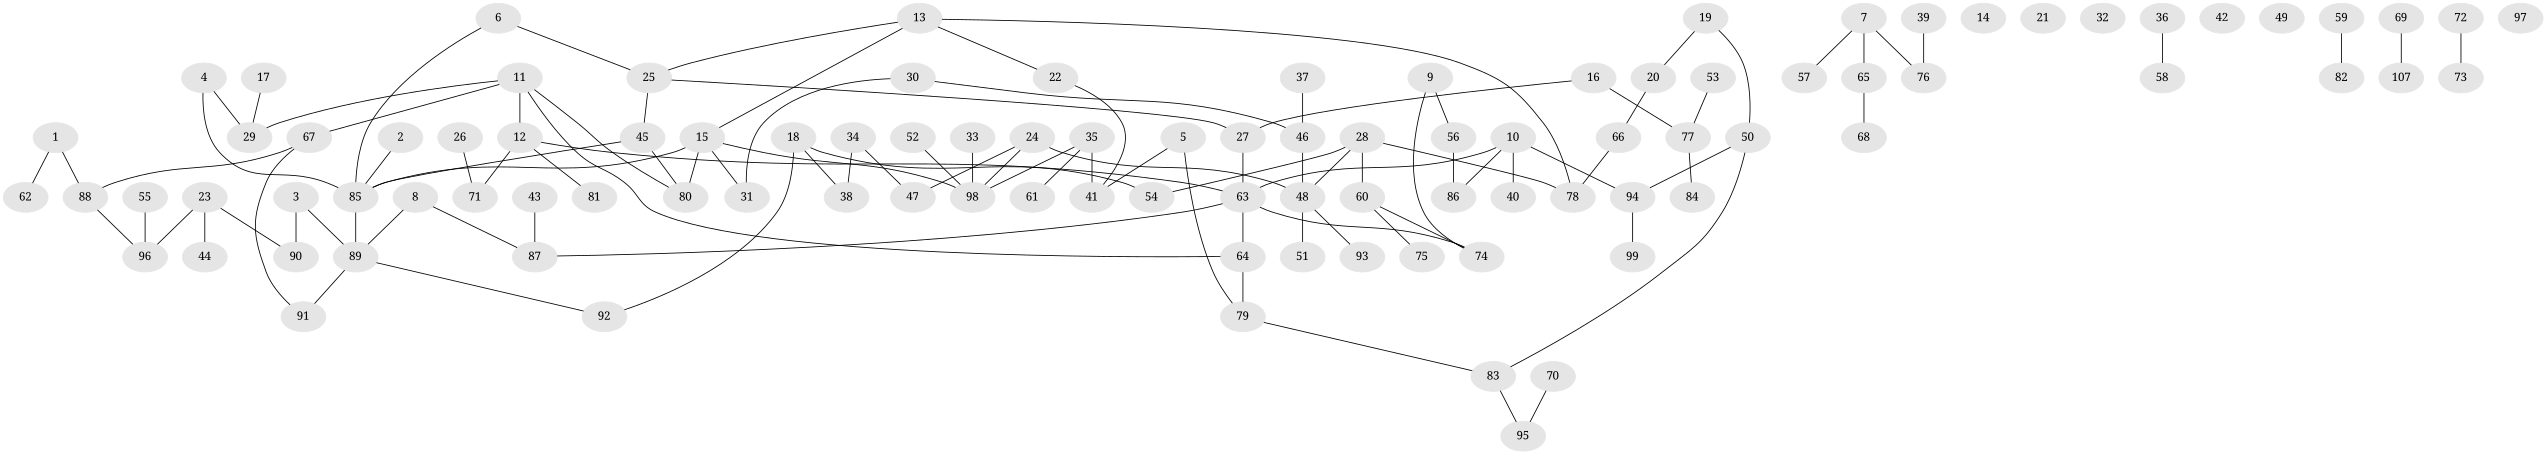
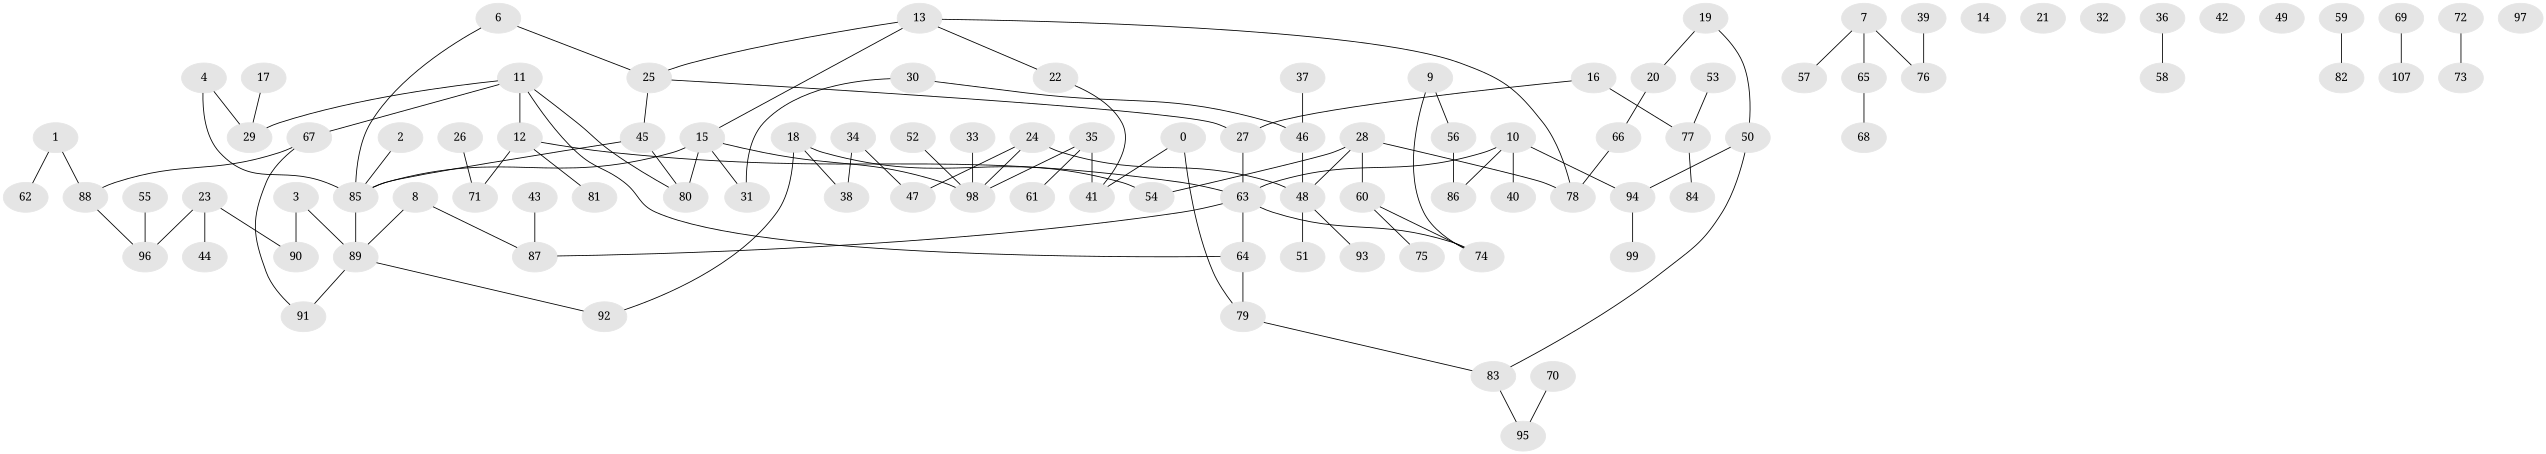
(1183, 138) -> (1183, 138)
